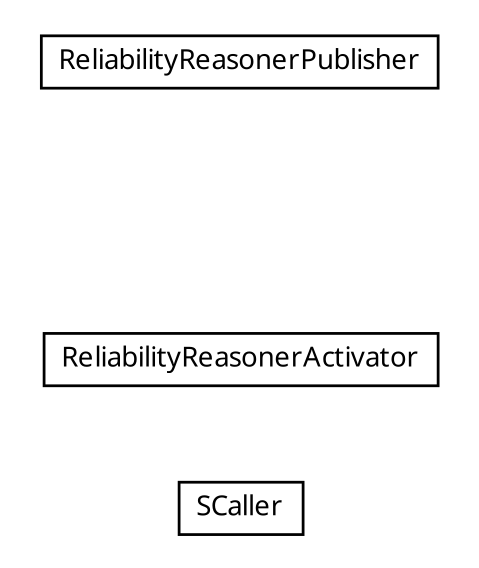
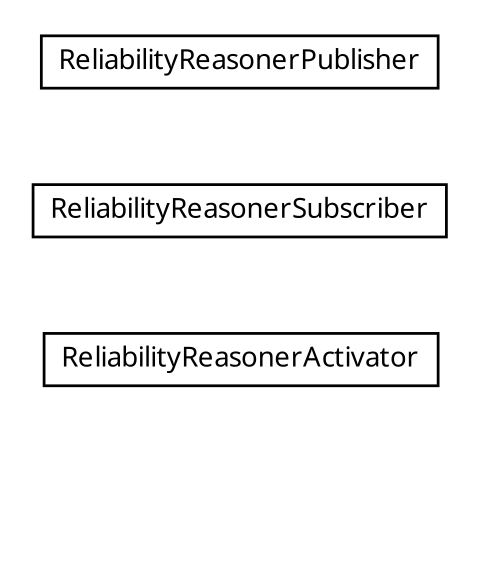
none -> (240, 209)
(240, 507) -> none
